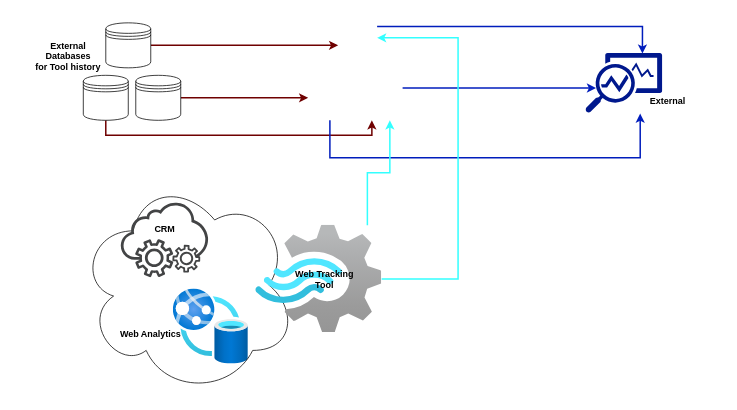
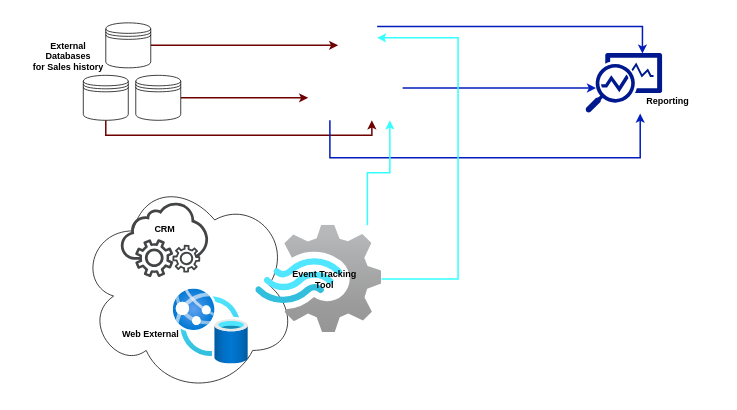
(68, 57) -> (68, 57)
(668, 102) -> (668, 102)
(324, 279) -> (324, 279)
(150, 334) -> (150, 334)
